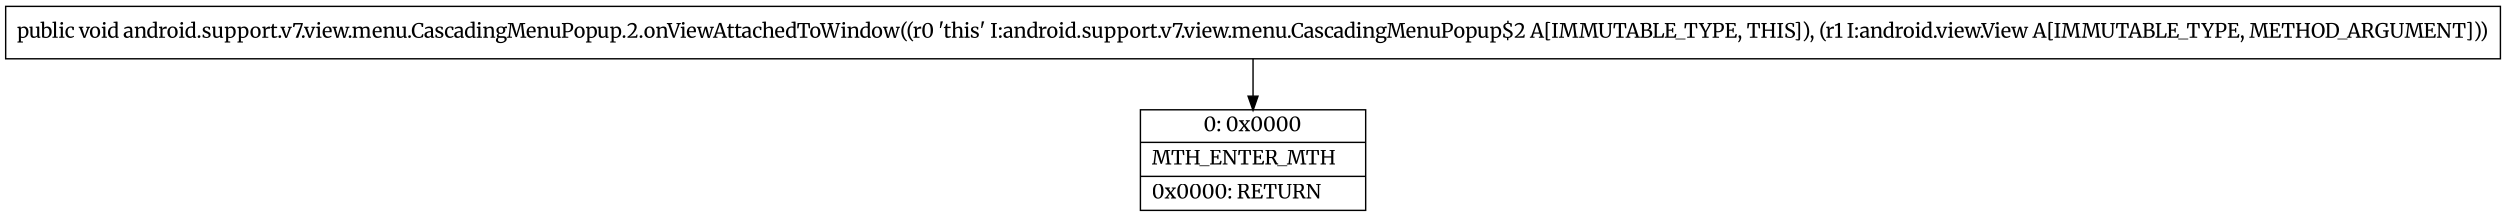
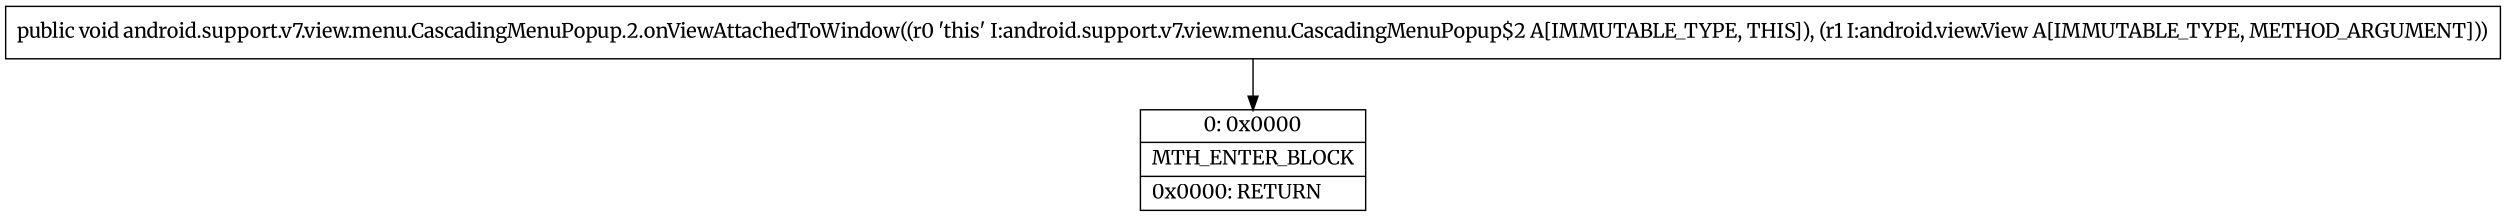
(1244, 159) -> (1253, 159)
